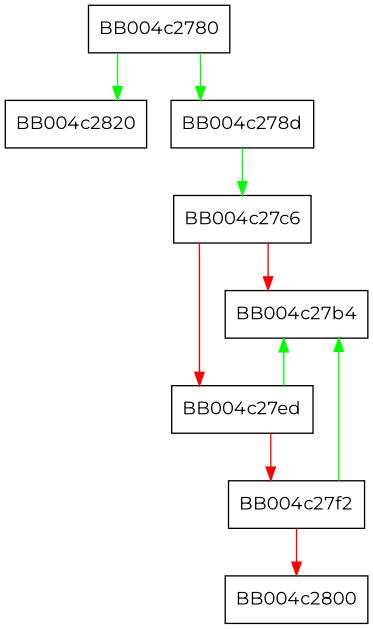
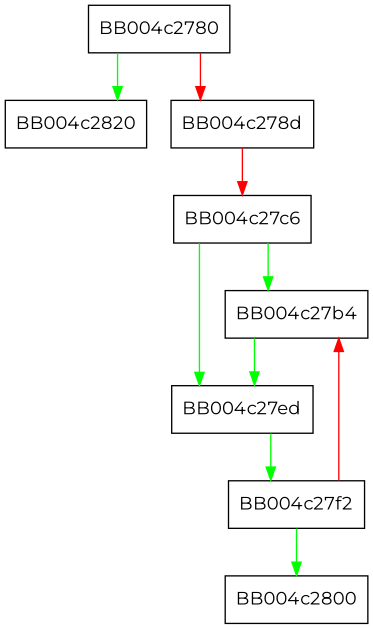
(200, 70) -> (200, 70)
(242, 165) -> (242, 165)
(268, 260) -> (268, 260)
(199, 308) -> (199, 308)
(284, 369) -> (254, 355)
(339, 416) -> (339, 416)
(271, 450) -> (271, 450)
(297, 545) -> (297, 545)
